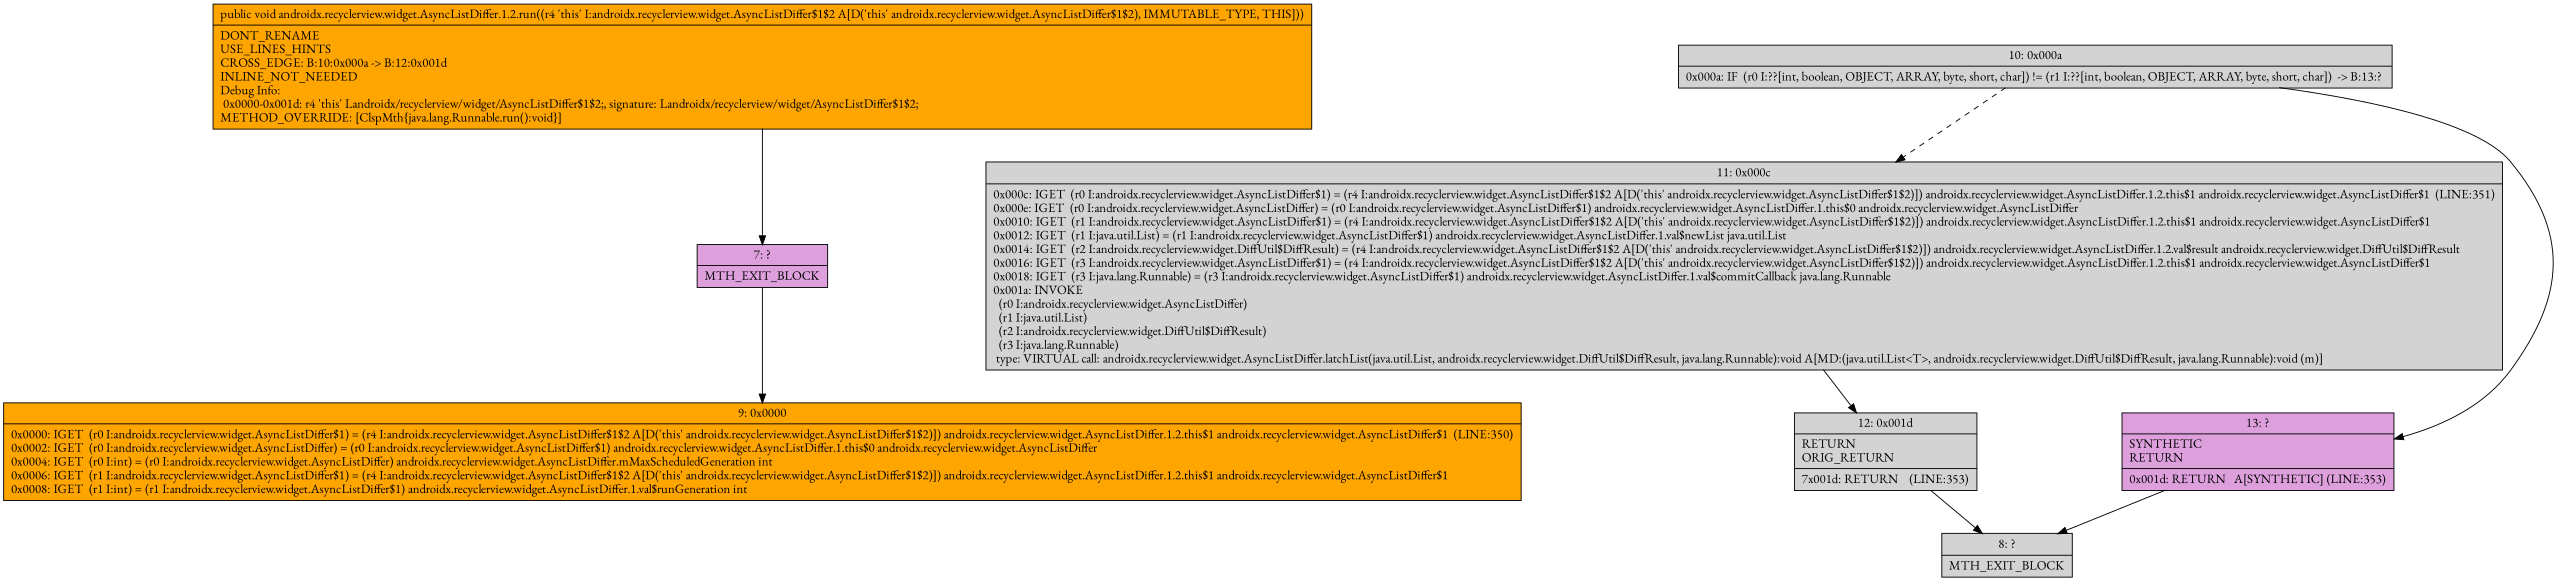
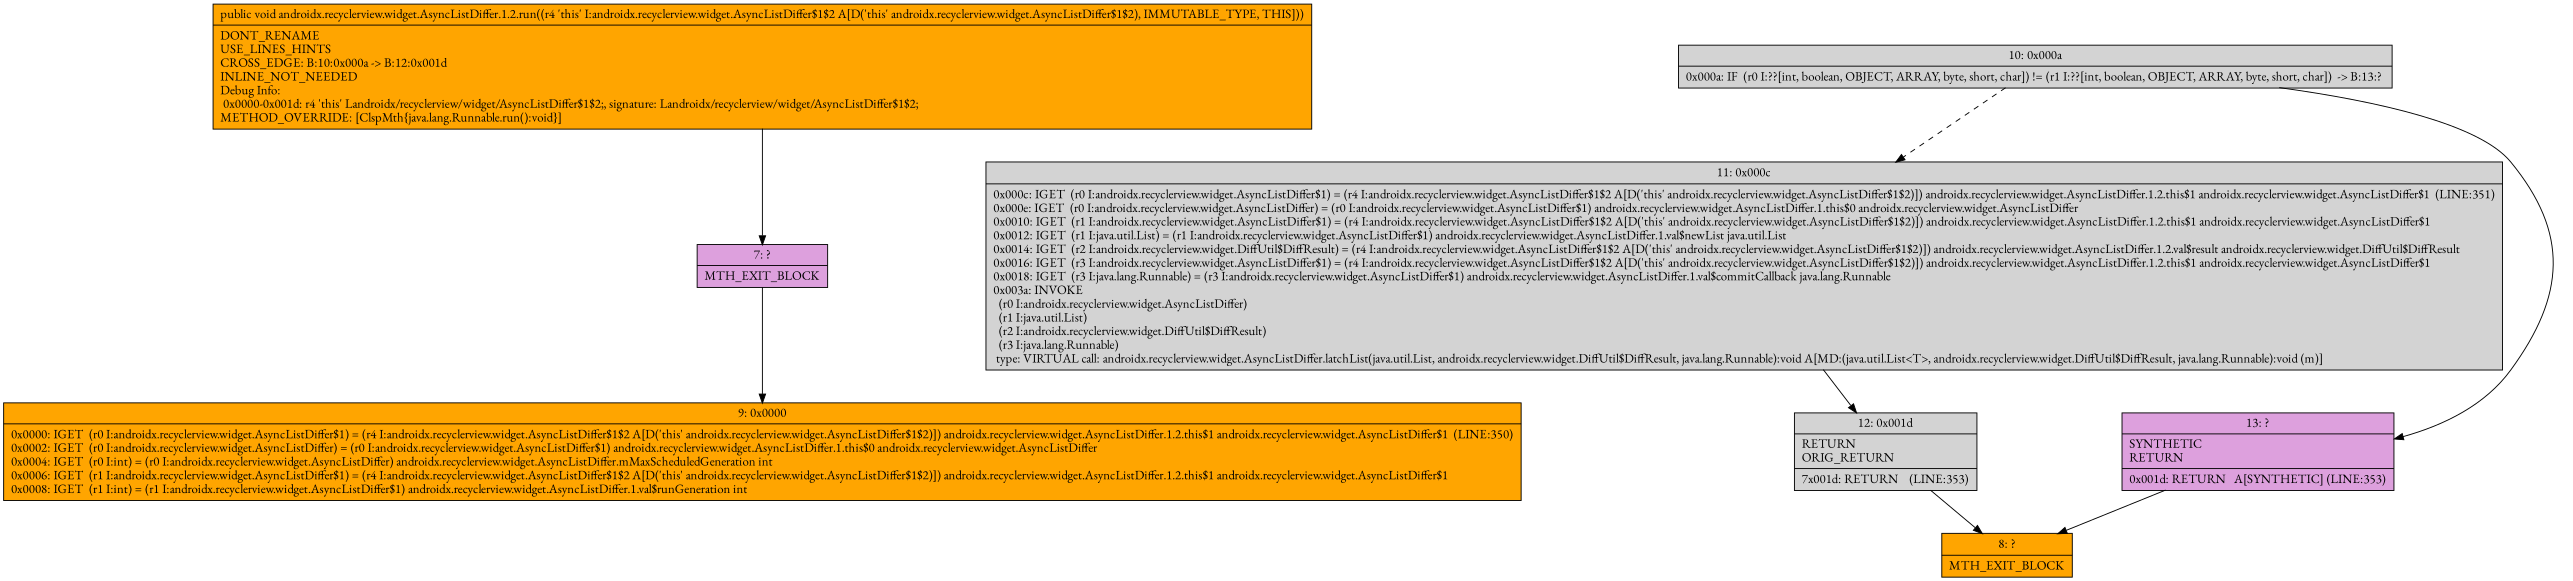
(1041, 290) -> (1041, 290)
(2007, 555) -> (2007, 555)
